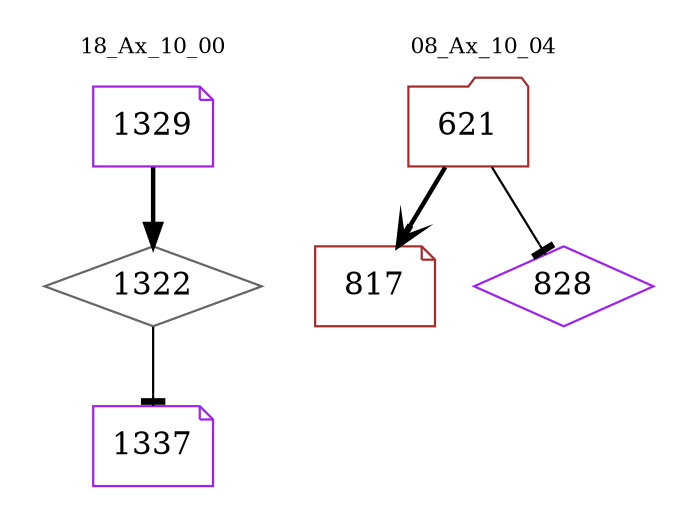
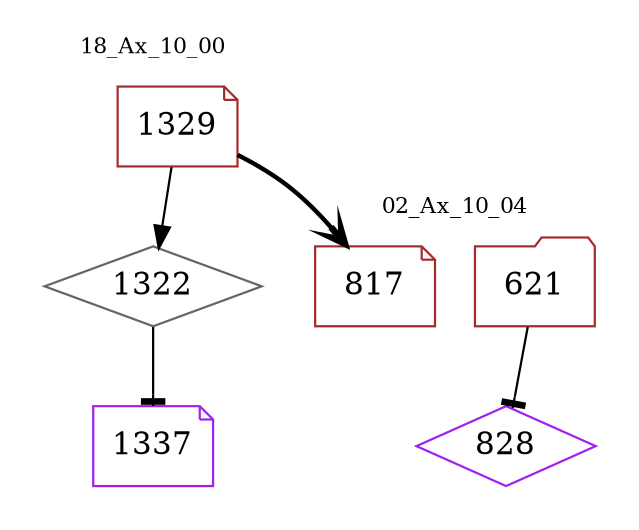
(484, 48) -> (455, 208)
(153, 127) -> (178, 127)
(153, 196) -> (167, 197)
(427, 197) -> (264, 170)
